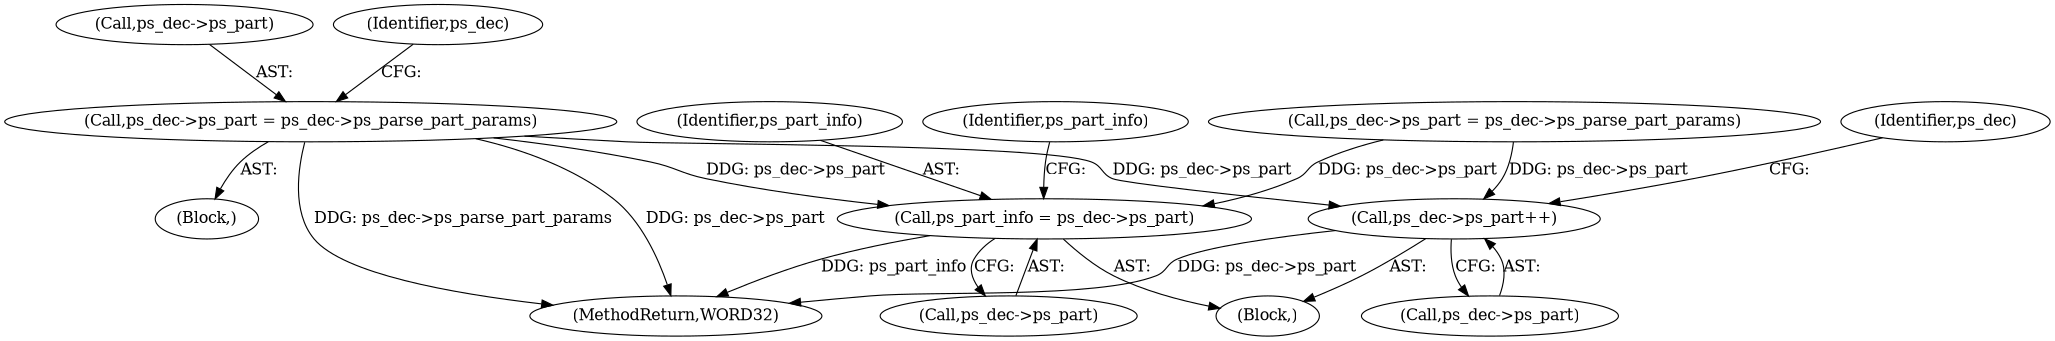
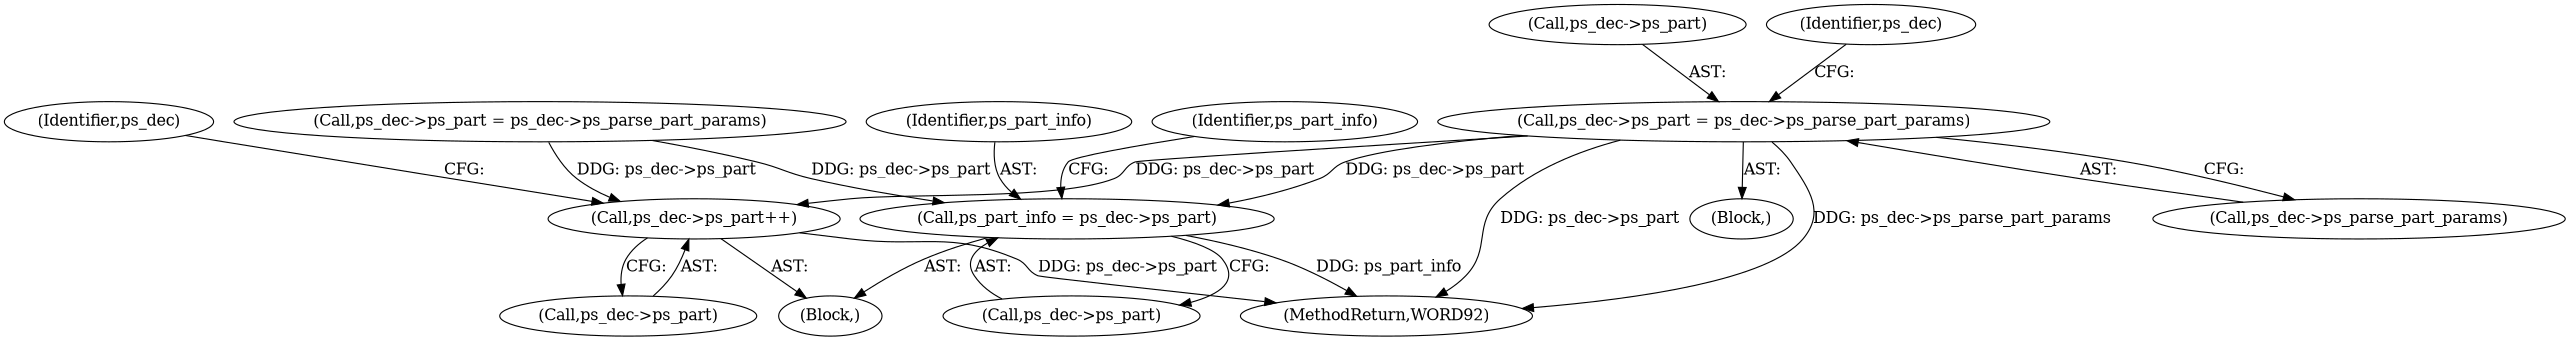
none -> (2359, 219)
(676, 316) -> (1386, 316)
